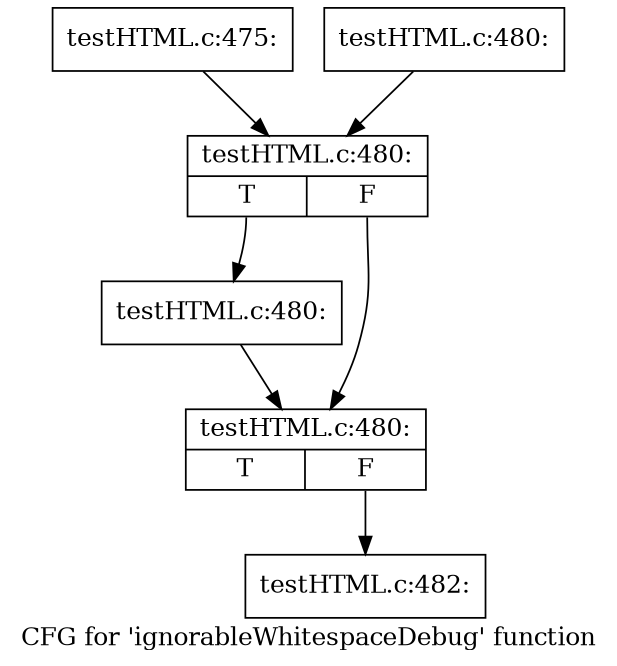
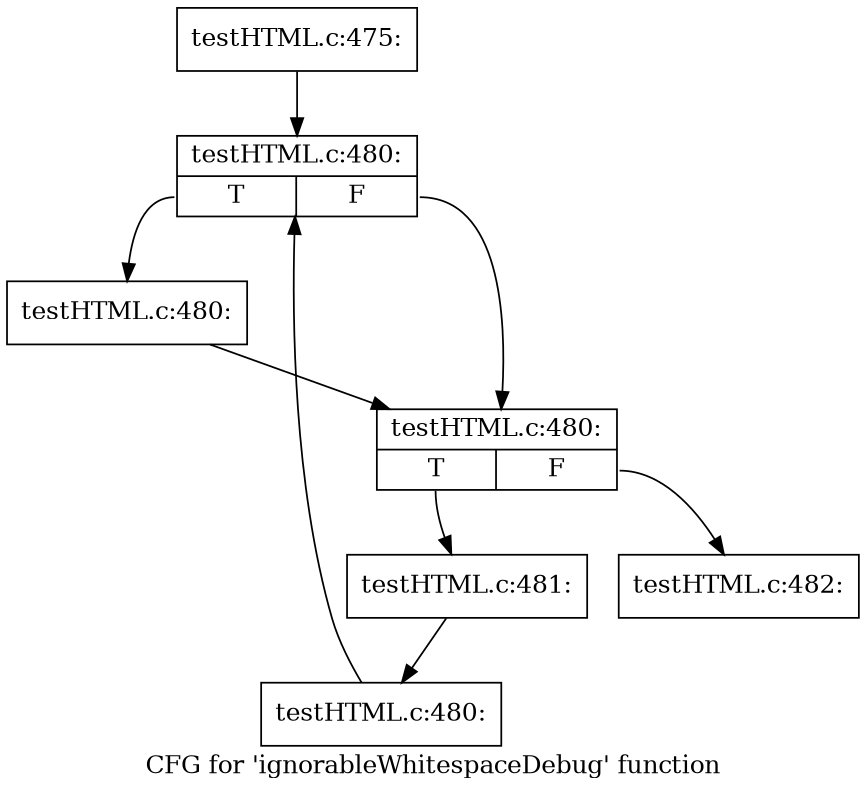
none -> (467, 586)
